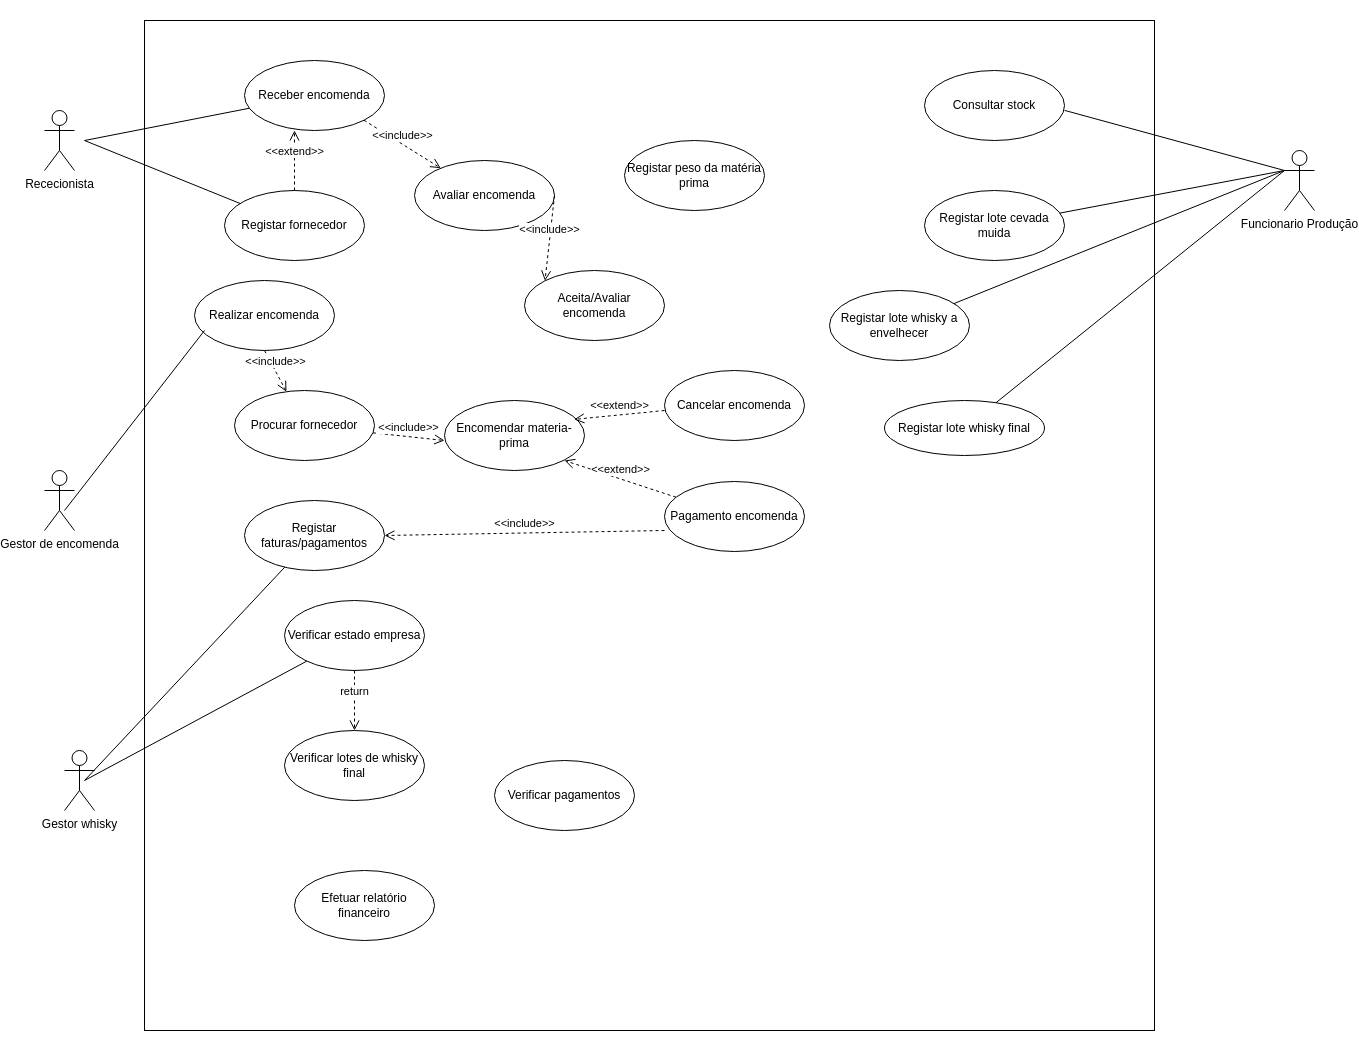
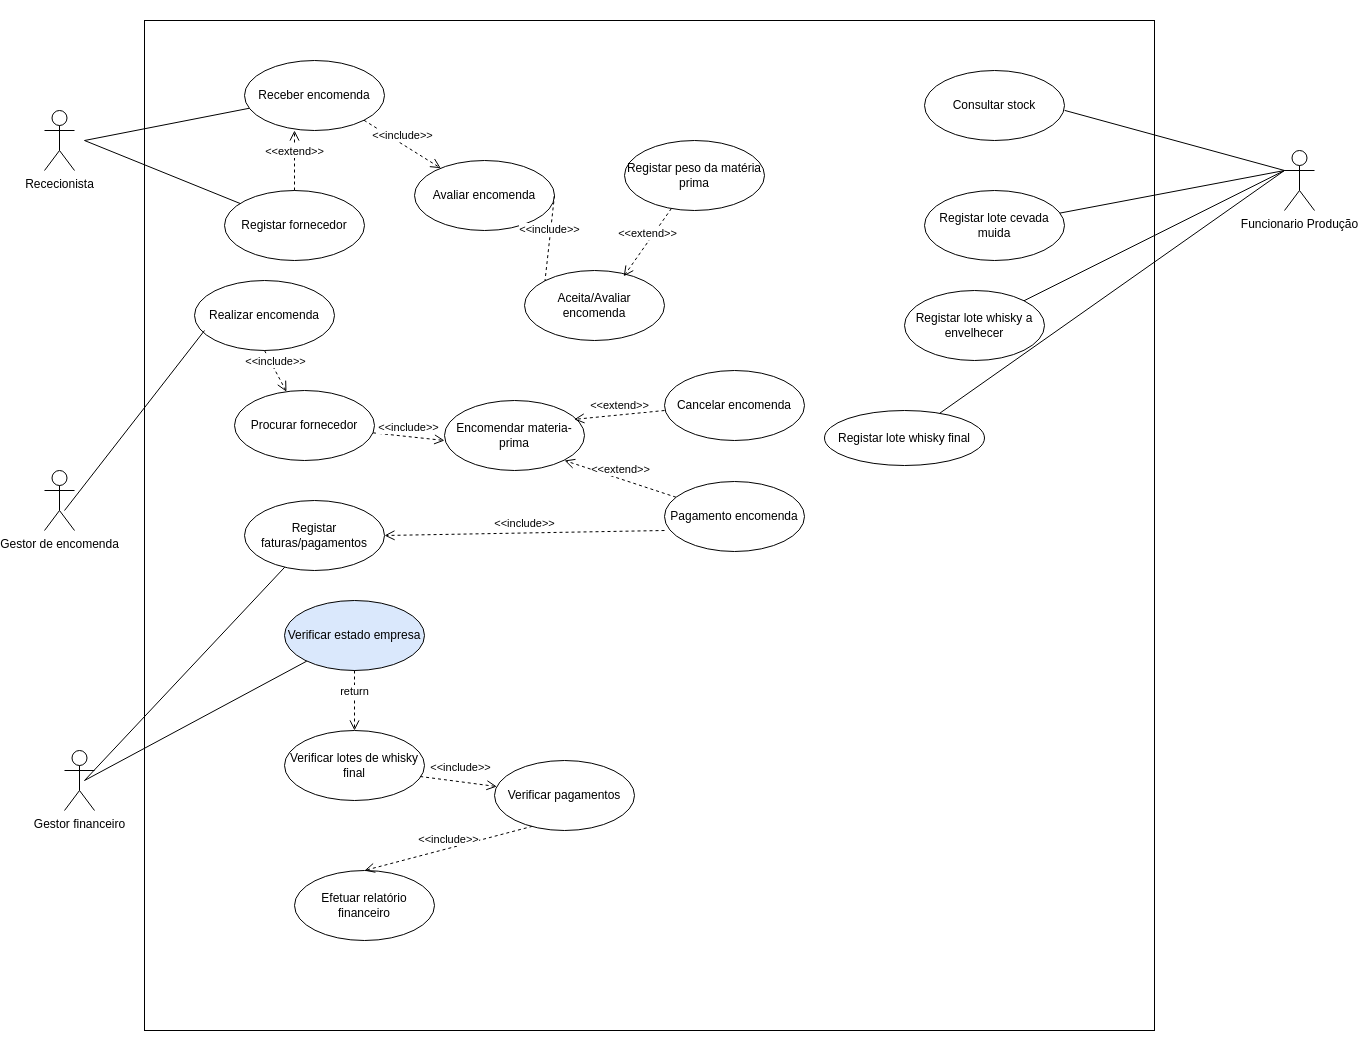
none -> (648, 242)
(546, 275) -> (546, 276)
(900, 326) -> (975, 326)
(965, 428) -> (905, 438)
(355, 636) -> (355, 636)
none -> (457, 781)
(80, 825) -> (80, 825)
none -> (447, 849)
